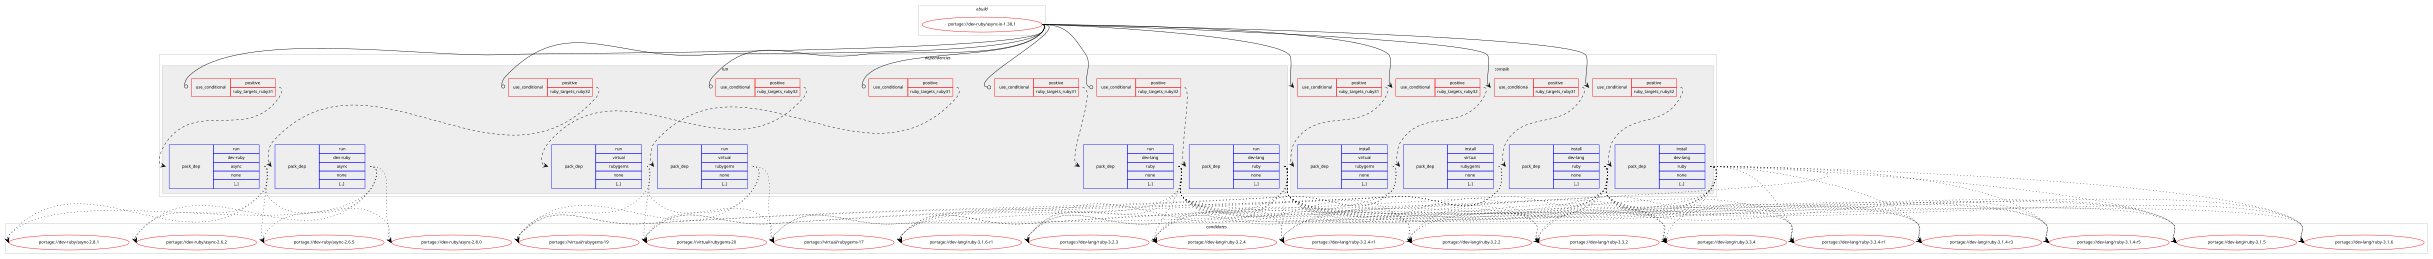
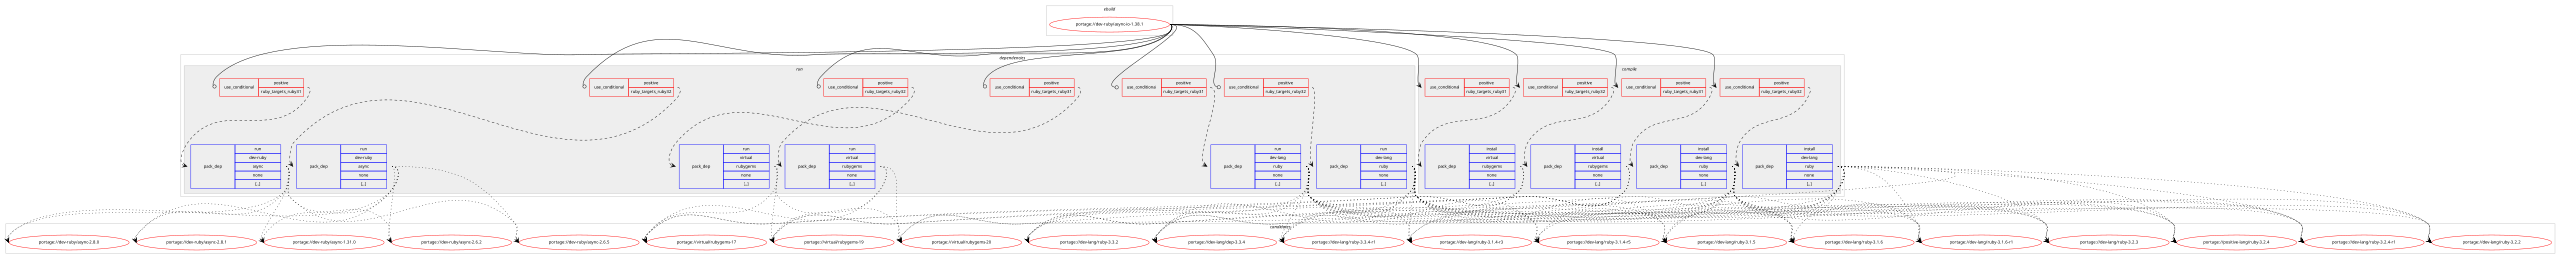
none -> (324, 242)
(1217, 242) -> (2237, 242)
(1727, 242) -> (1217, 242)
